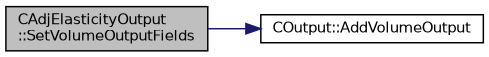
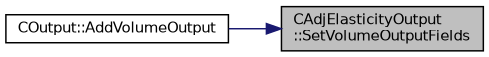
(227, 29) -> (247, 29)
